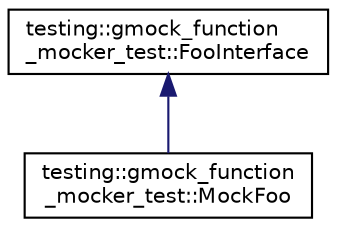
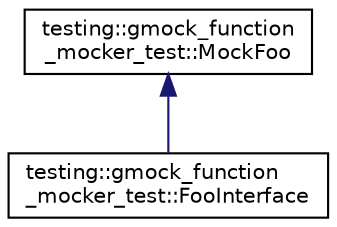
(168, 125) -> (168, 125)
